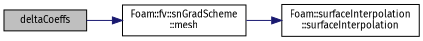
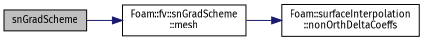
(45, 20) -> (45, 20)
(351, 20) -> (351, 20)
